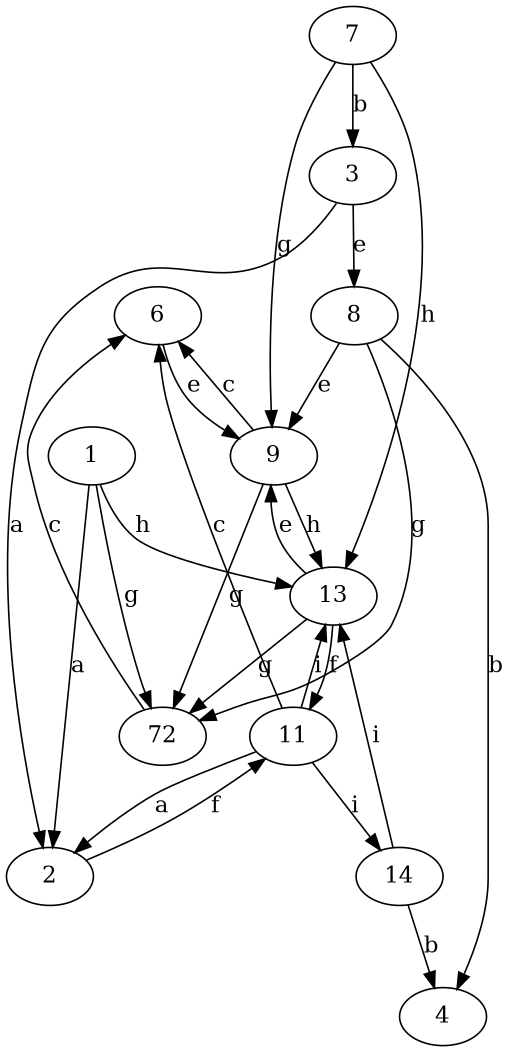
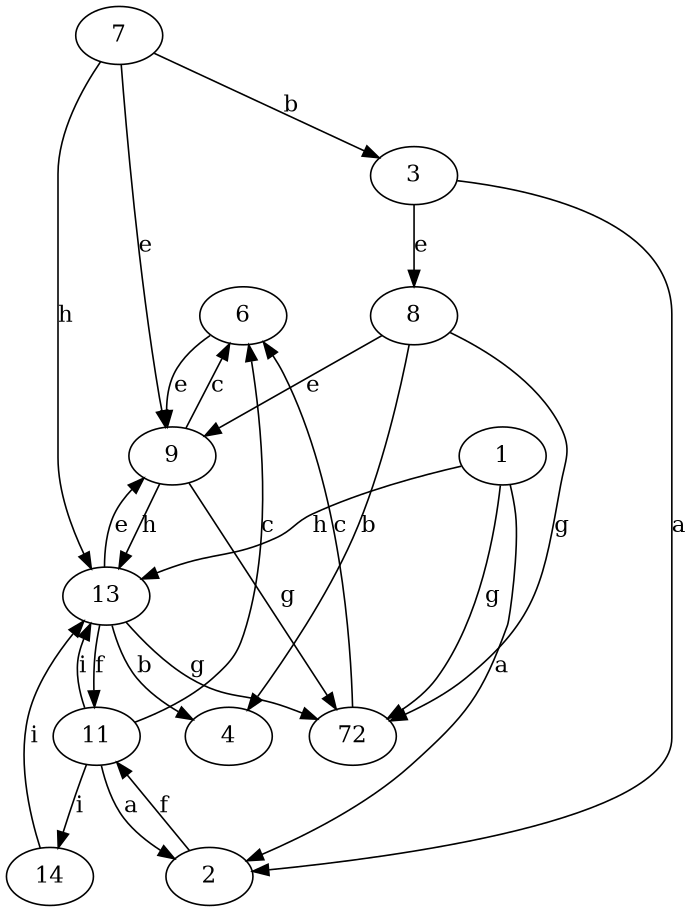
(285, 246) -> (146, 246)
(419, 939) -> (135, 676)
